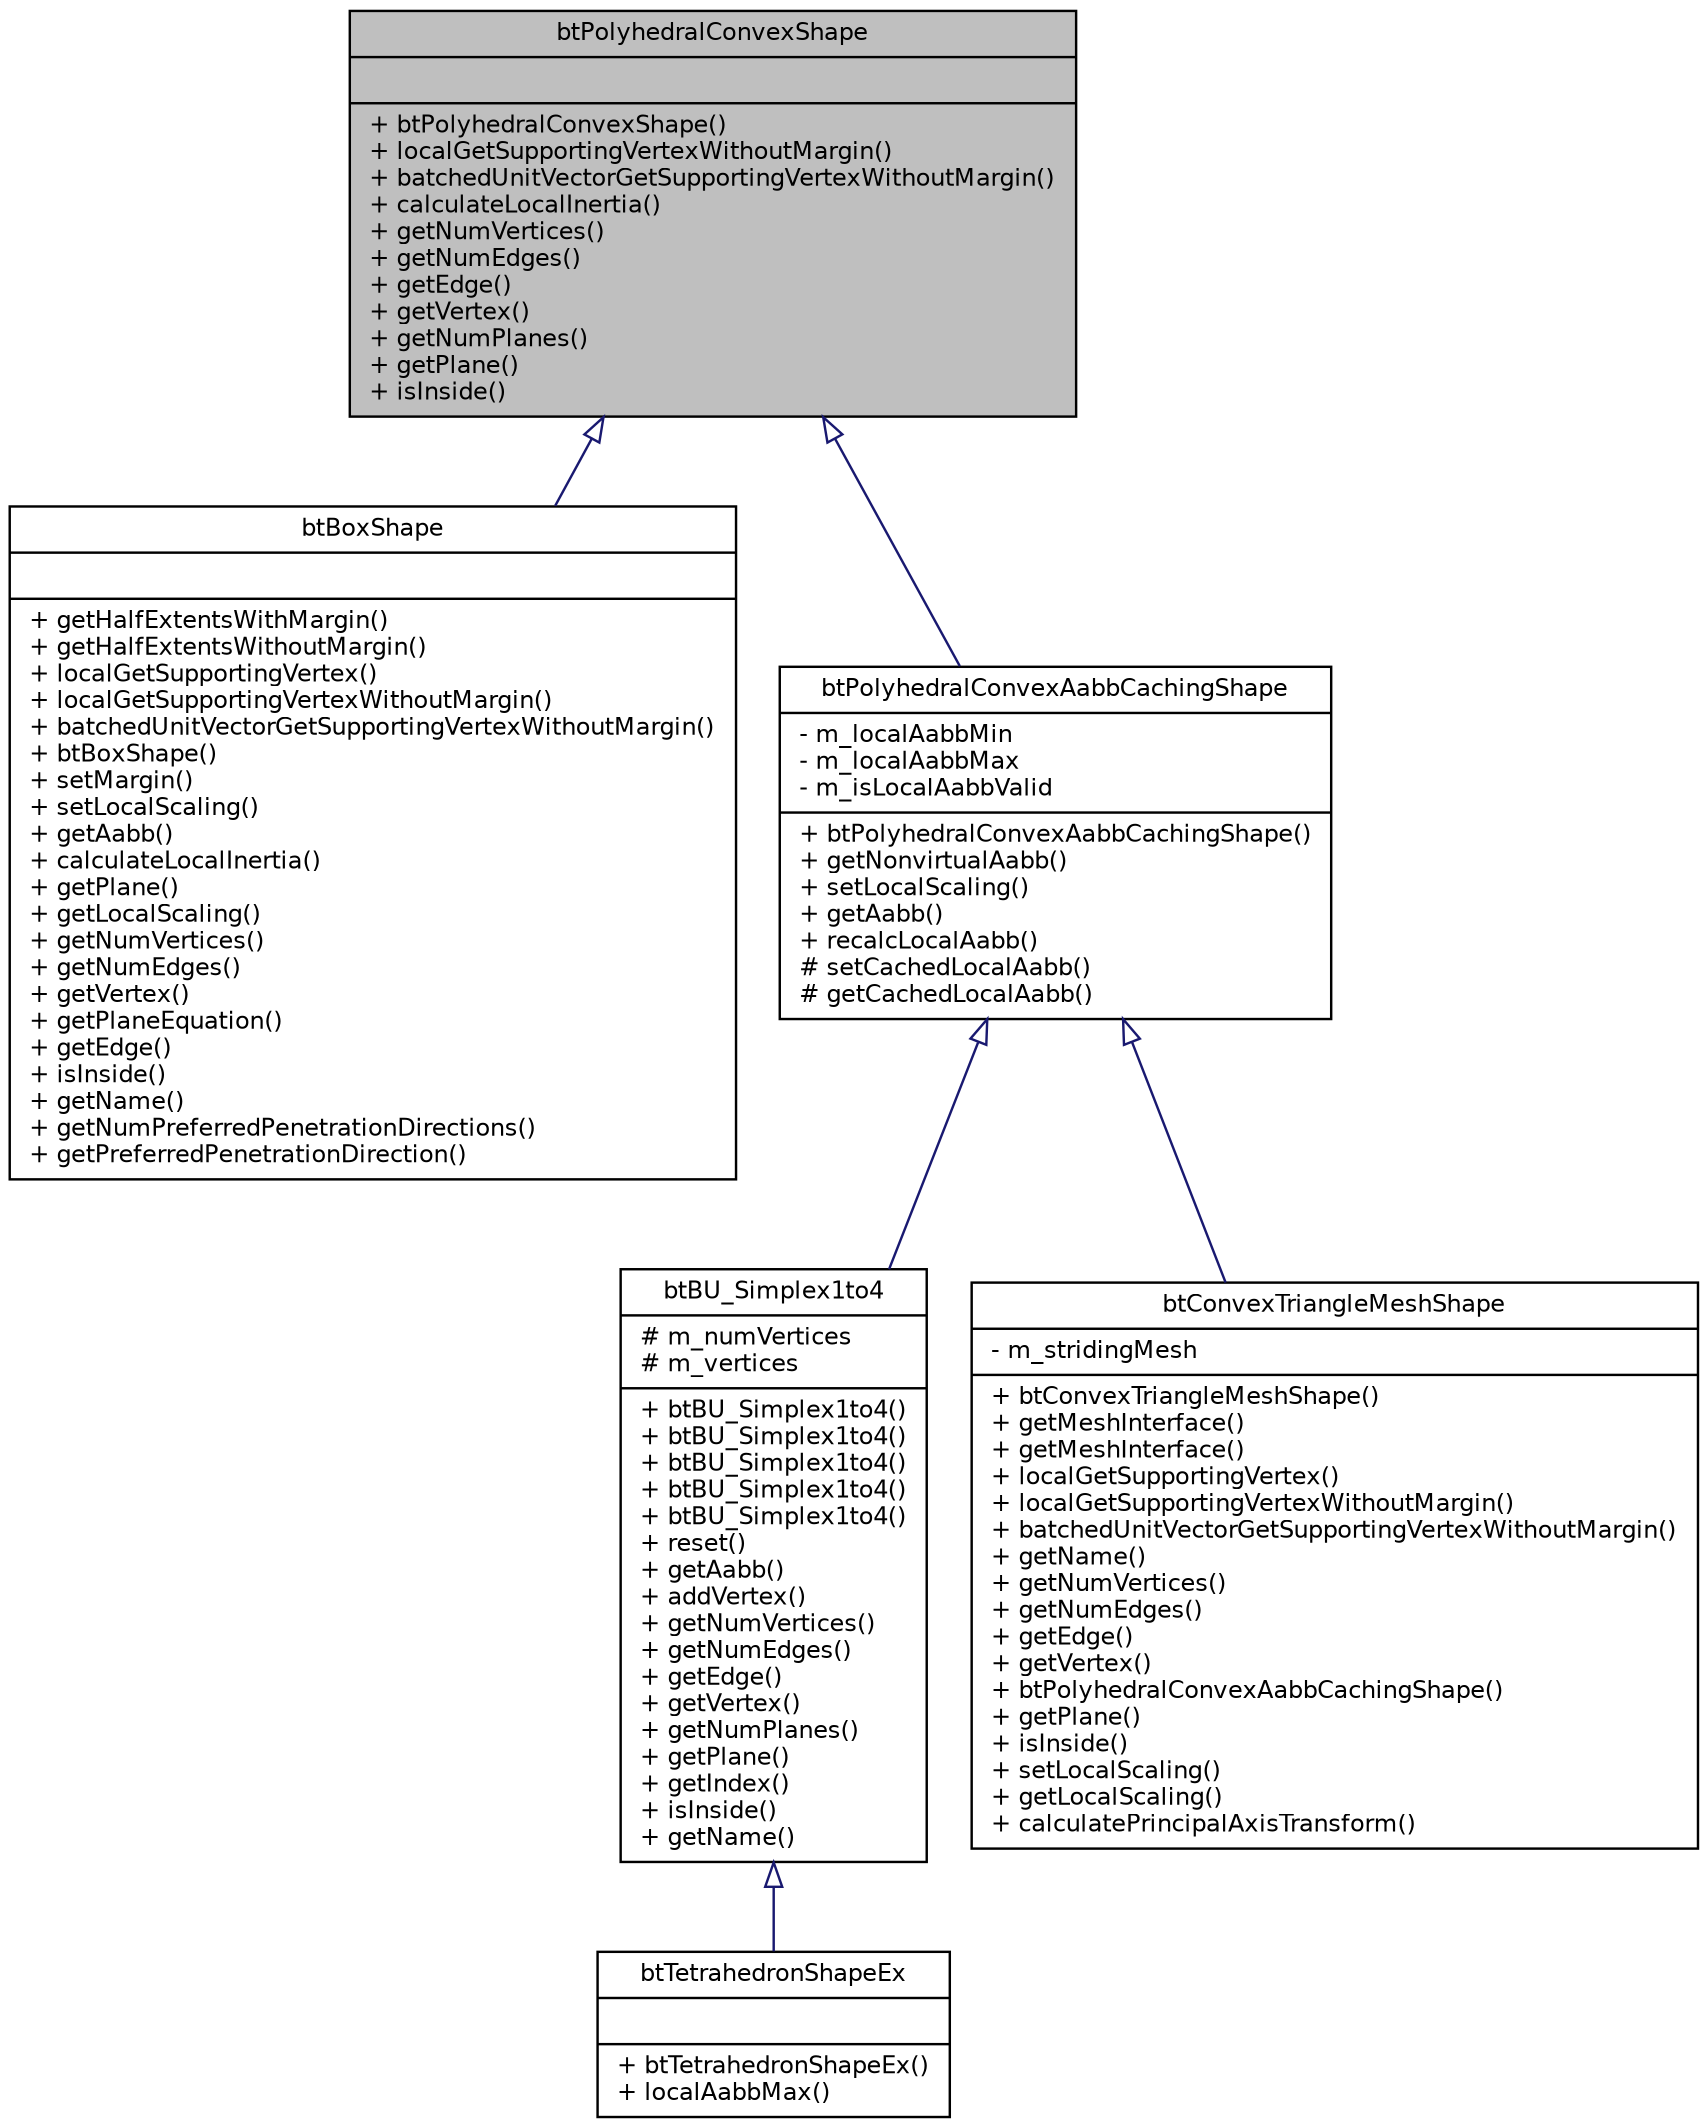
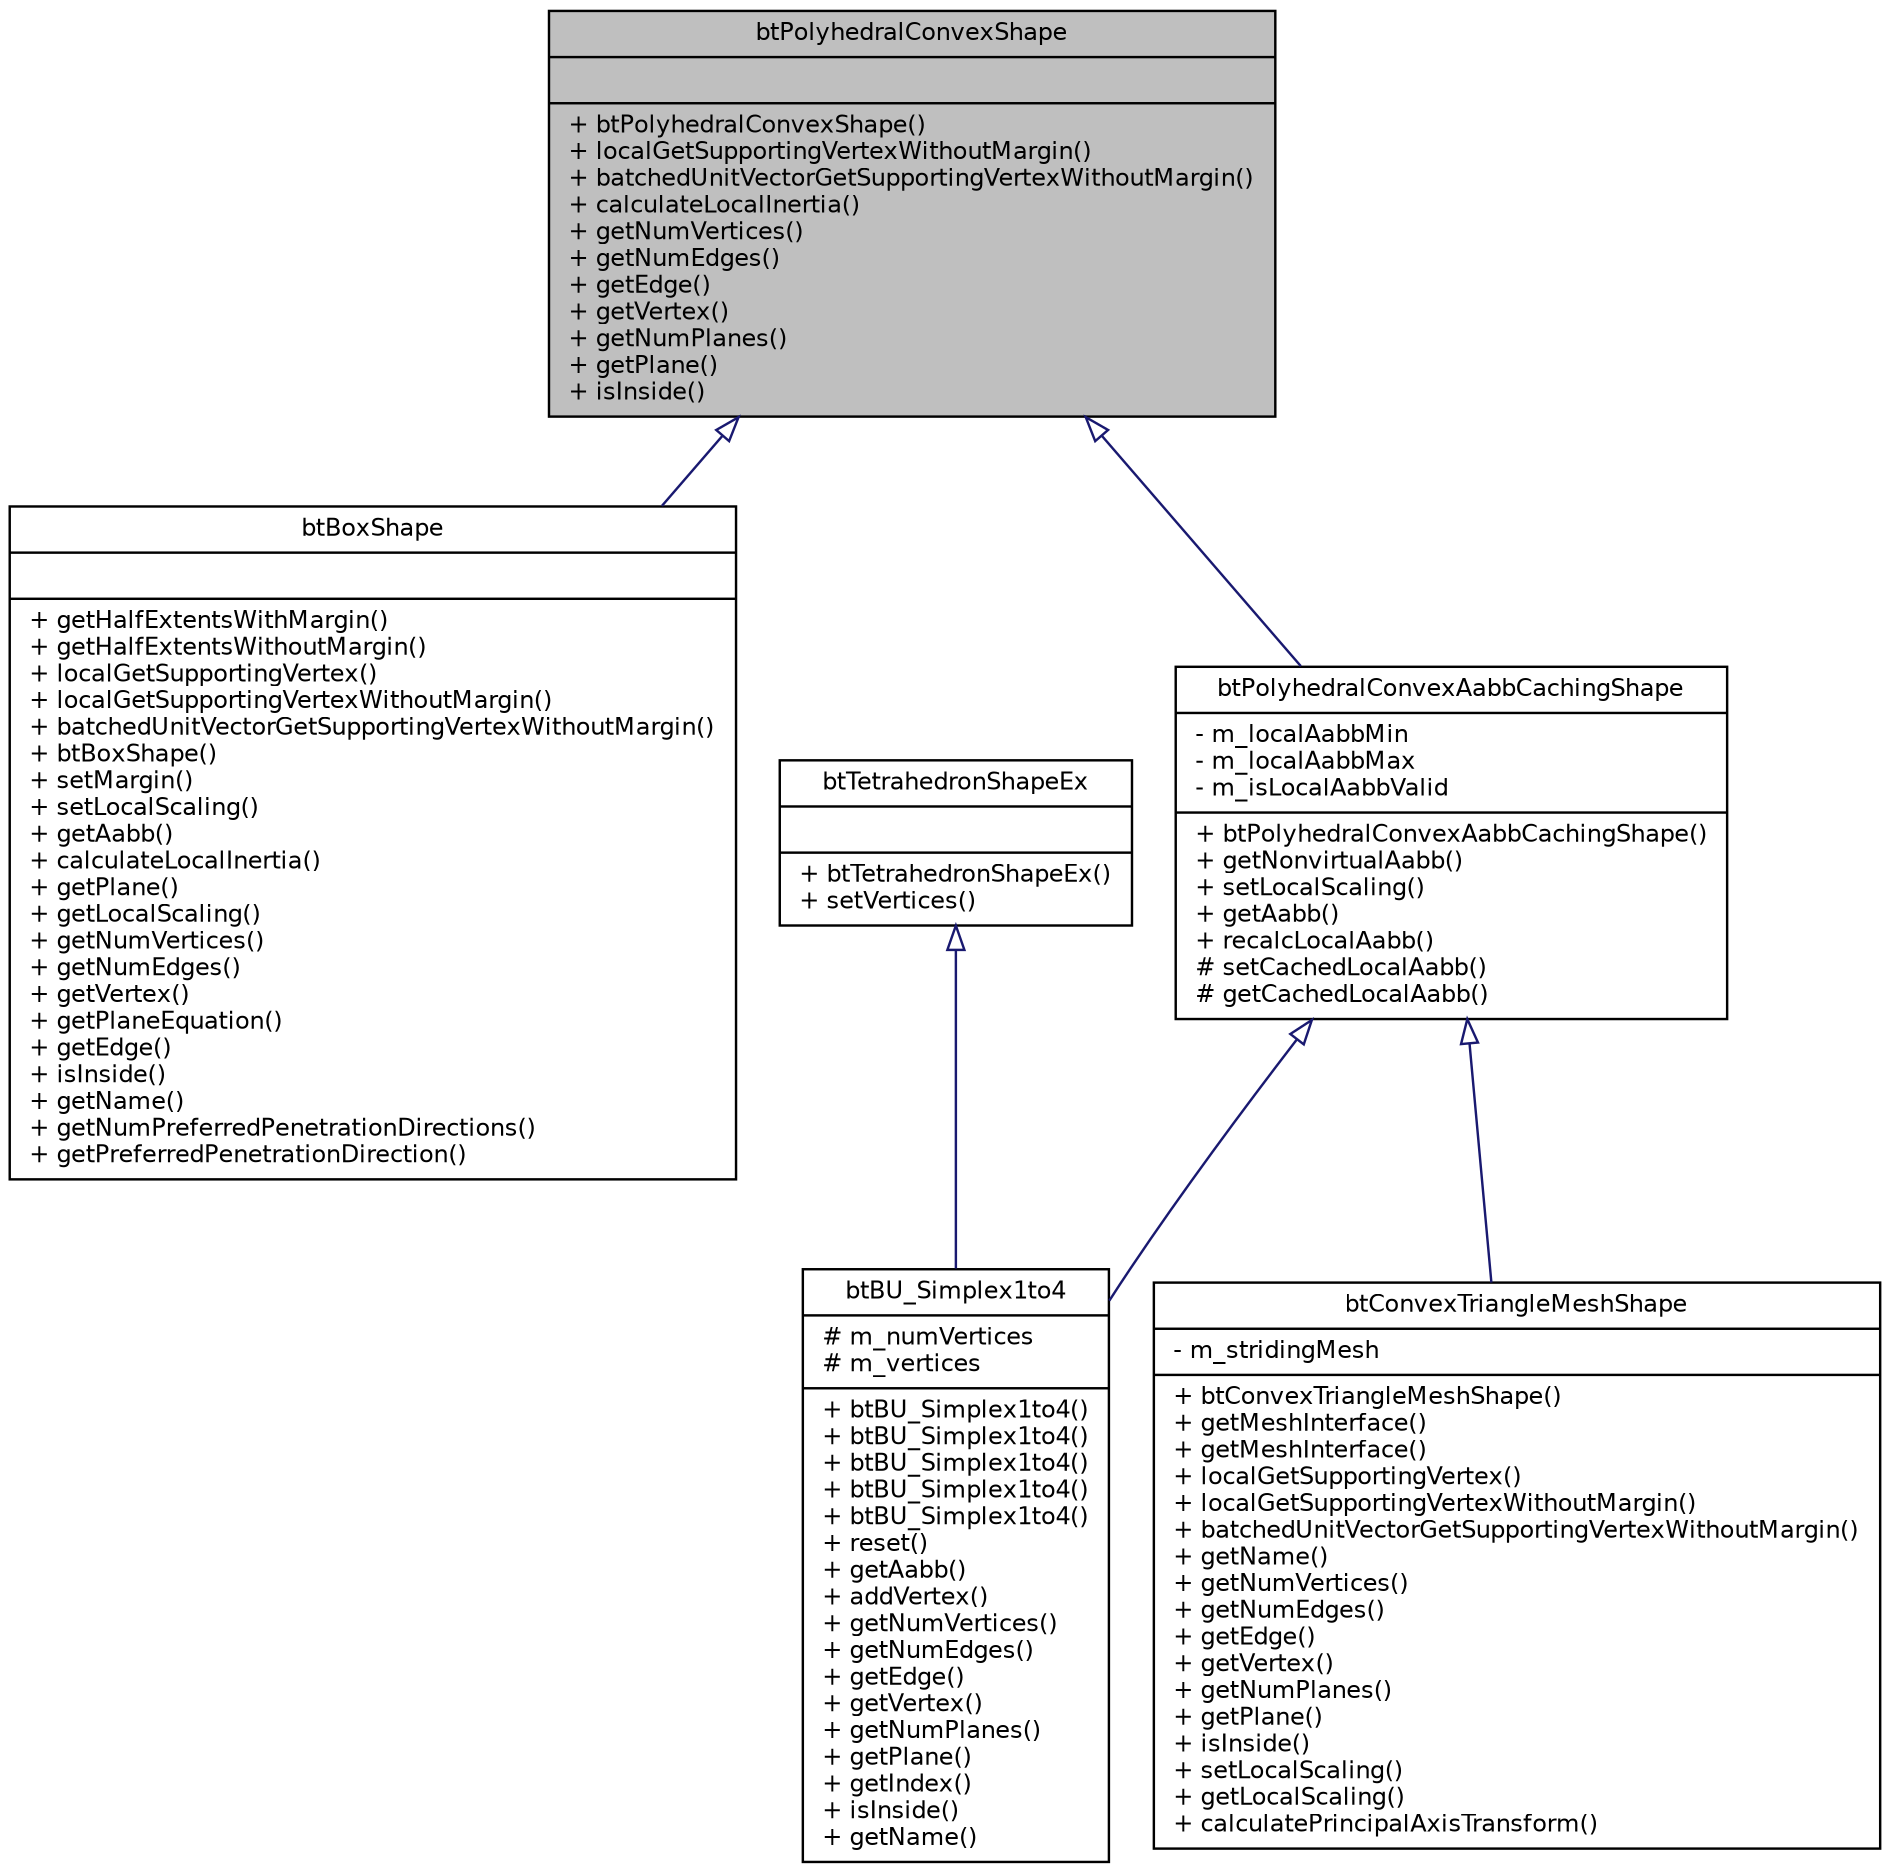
(1247, 1691) -> (1284, 1691)
(774, 1919) -> (956, 1109)
(724, 2093) -> (888, 901)
